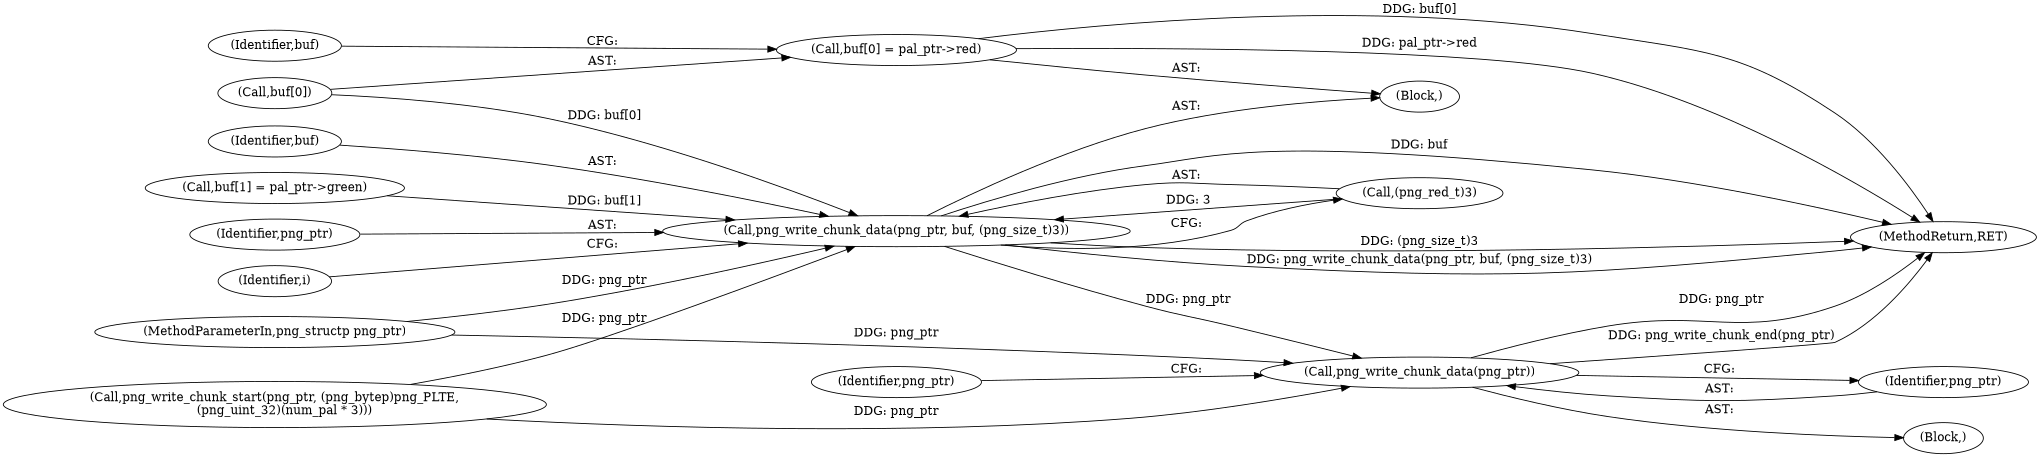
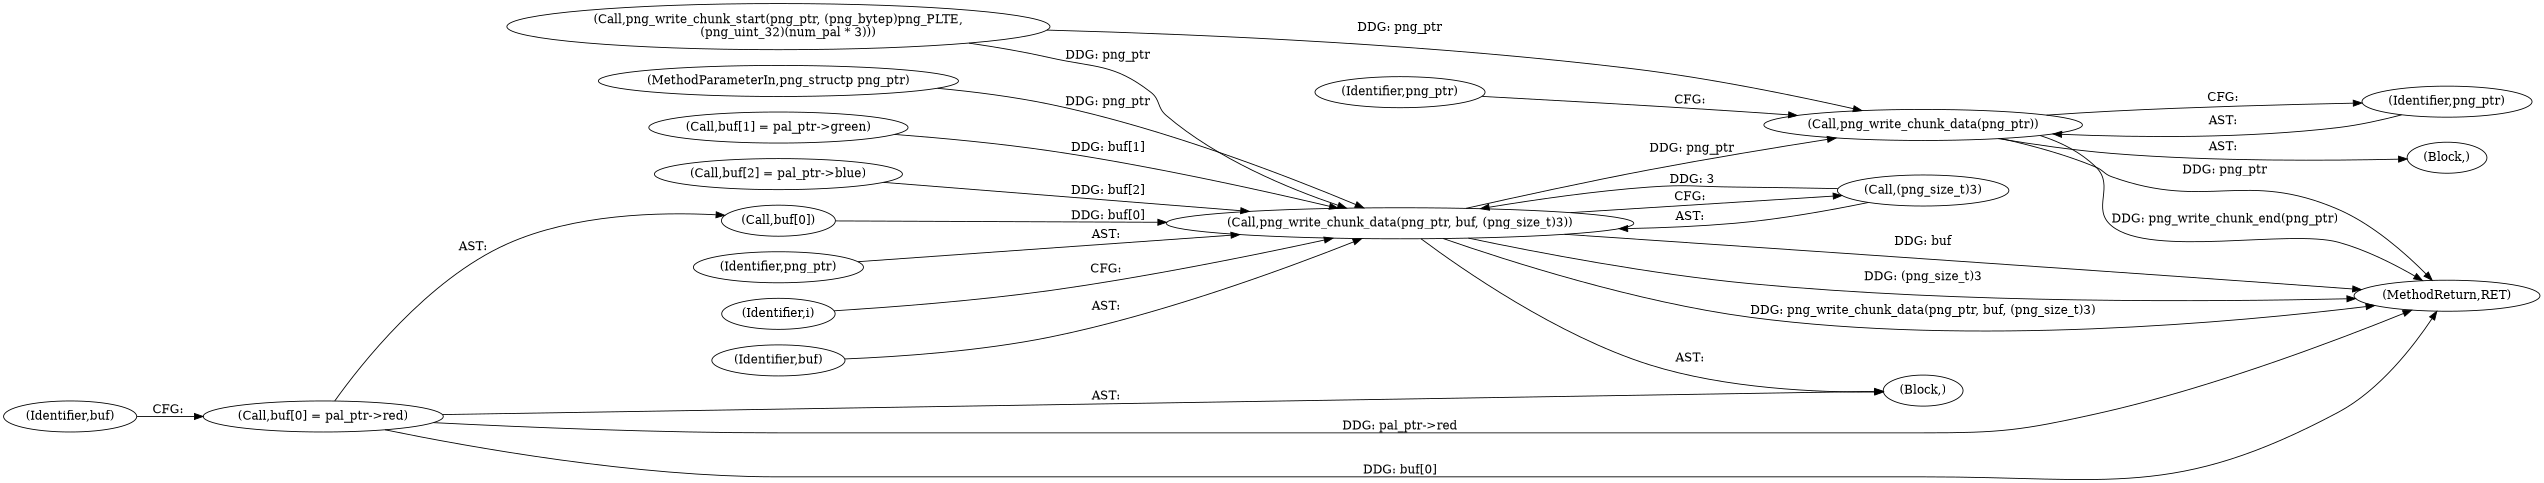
(556, 74) -> (497, 249)
none -> (778, 174)
(1420, 193) -> (1923, 191)
(868, 346) -> none
